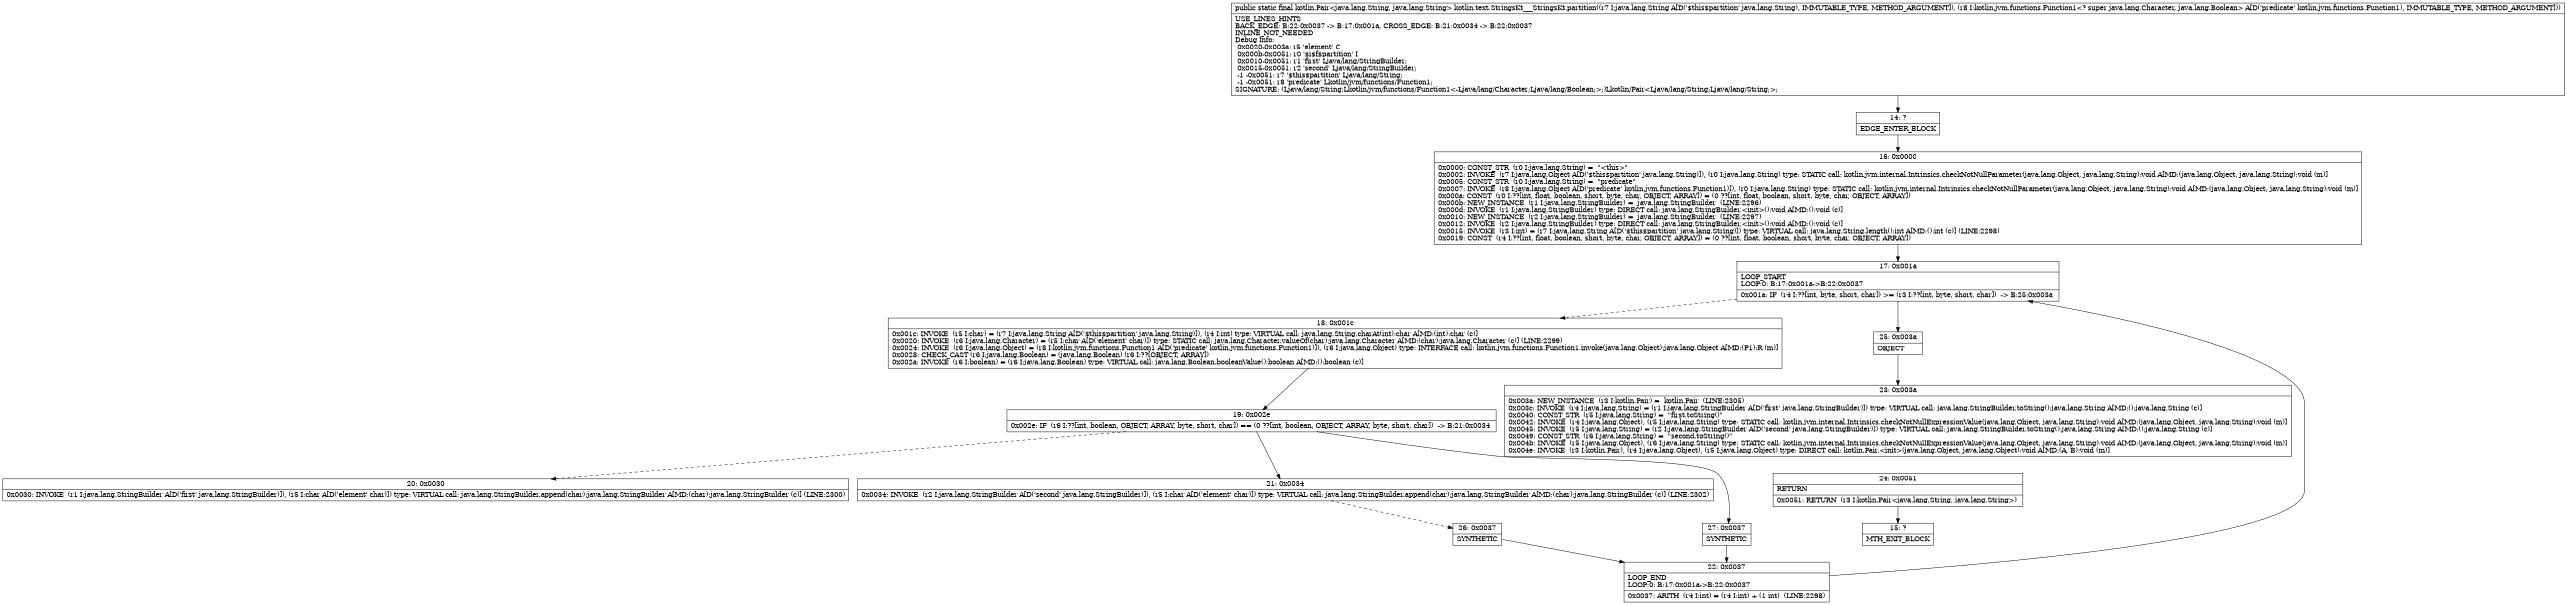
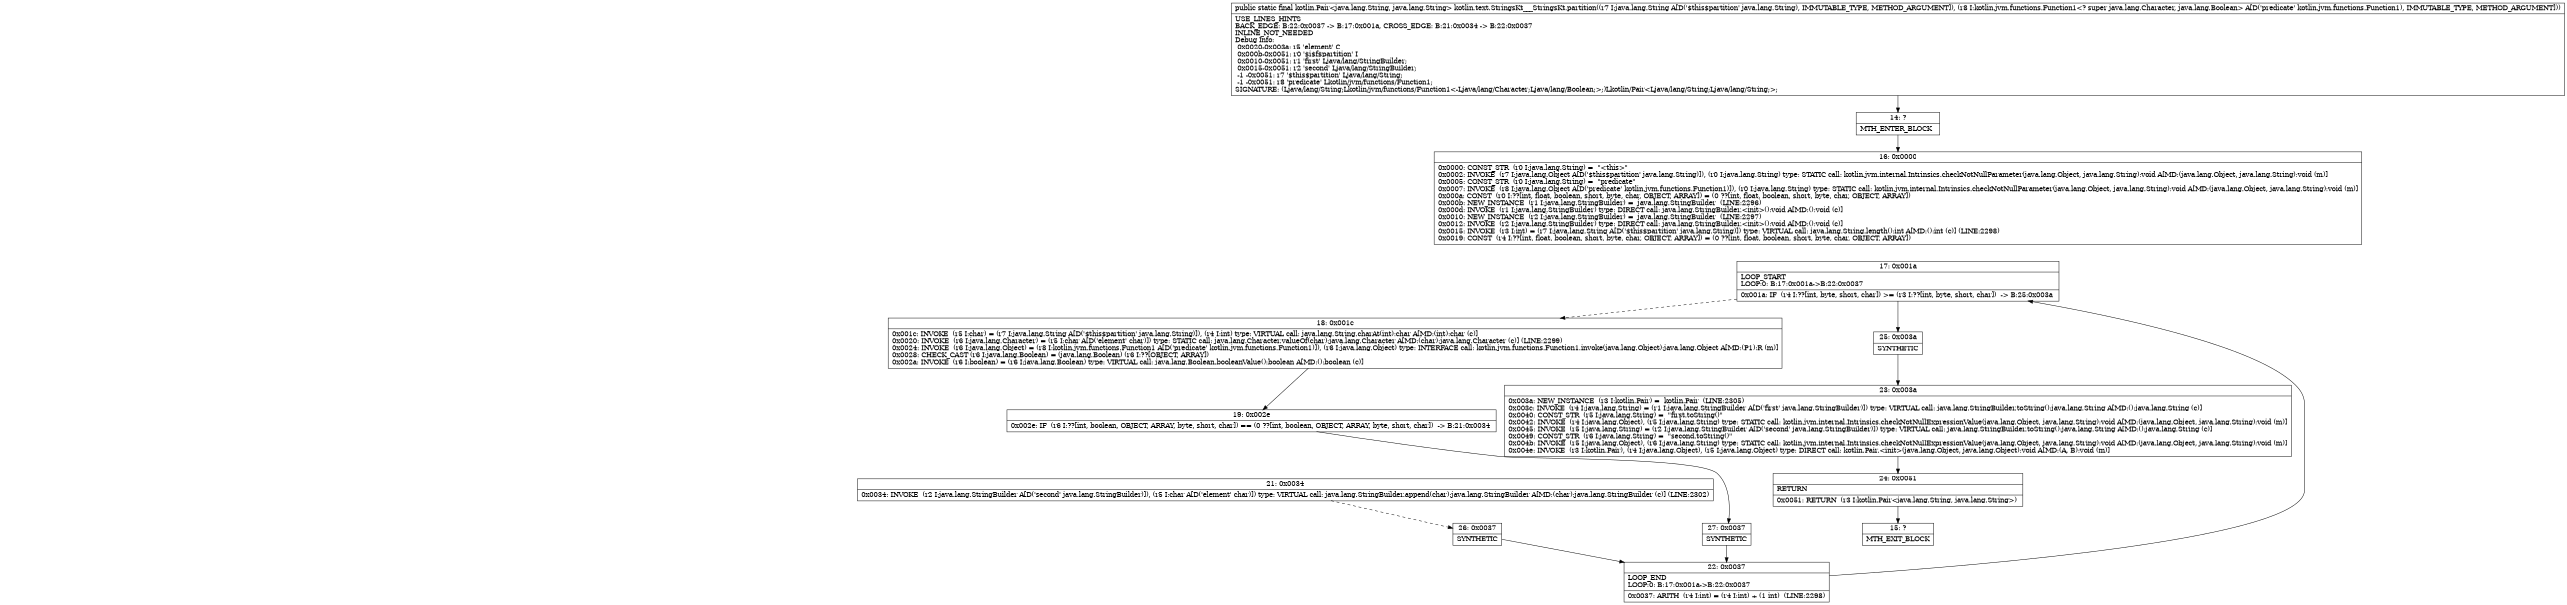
(1898, 129) -> (1896, 129)
(1898, 250) -> none
(1891, 349) -> (1898, 349)
(1267, 453) -> none
none -> (1898, 463)
(426, 490) -> none
